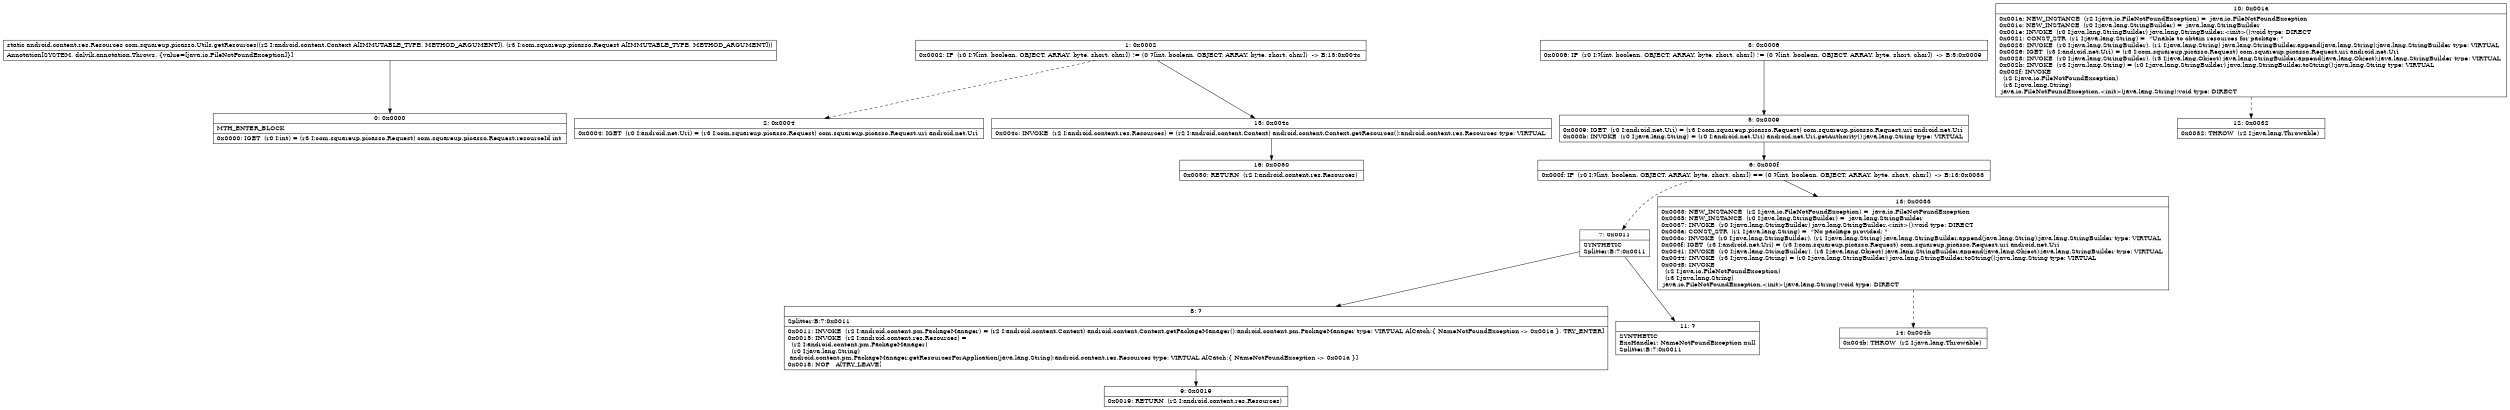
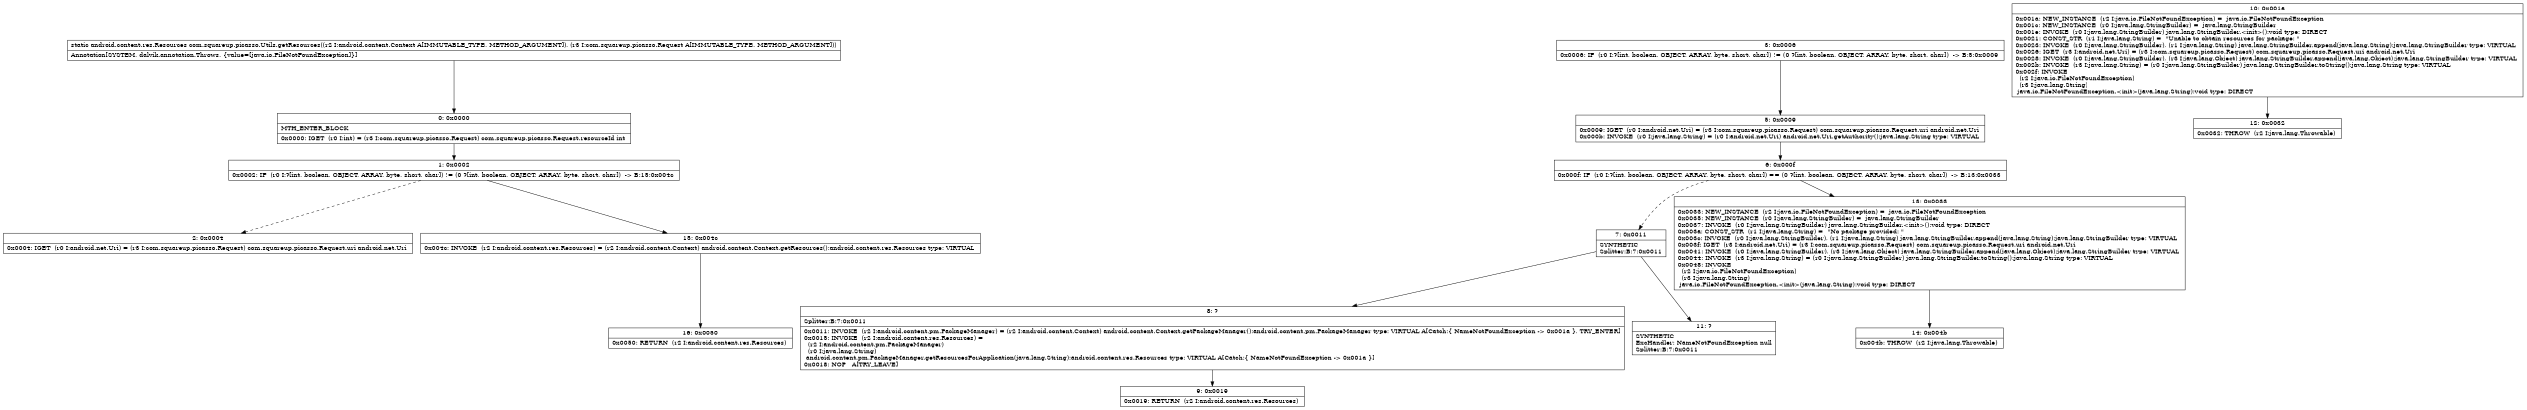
(2251, 105) -> (2268, 105)
none -> (454, 150)
(1913, 307) -> (1930, 307)
